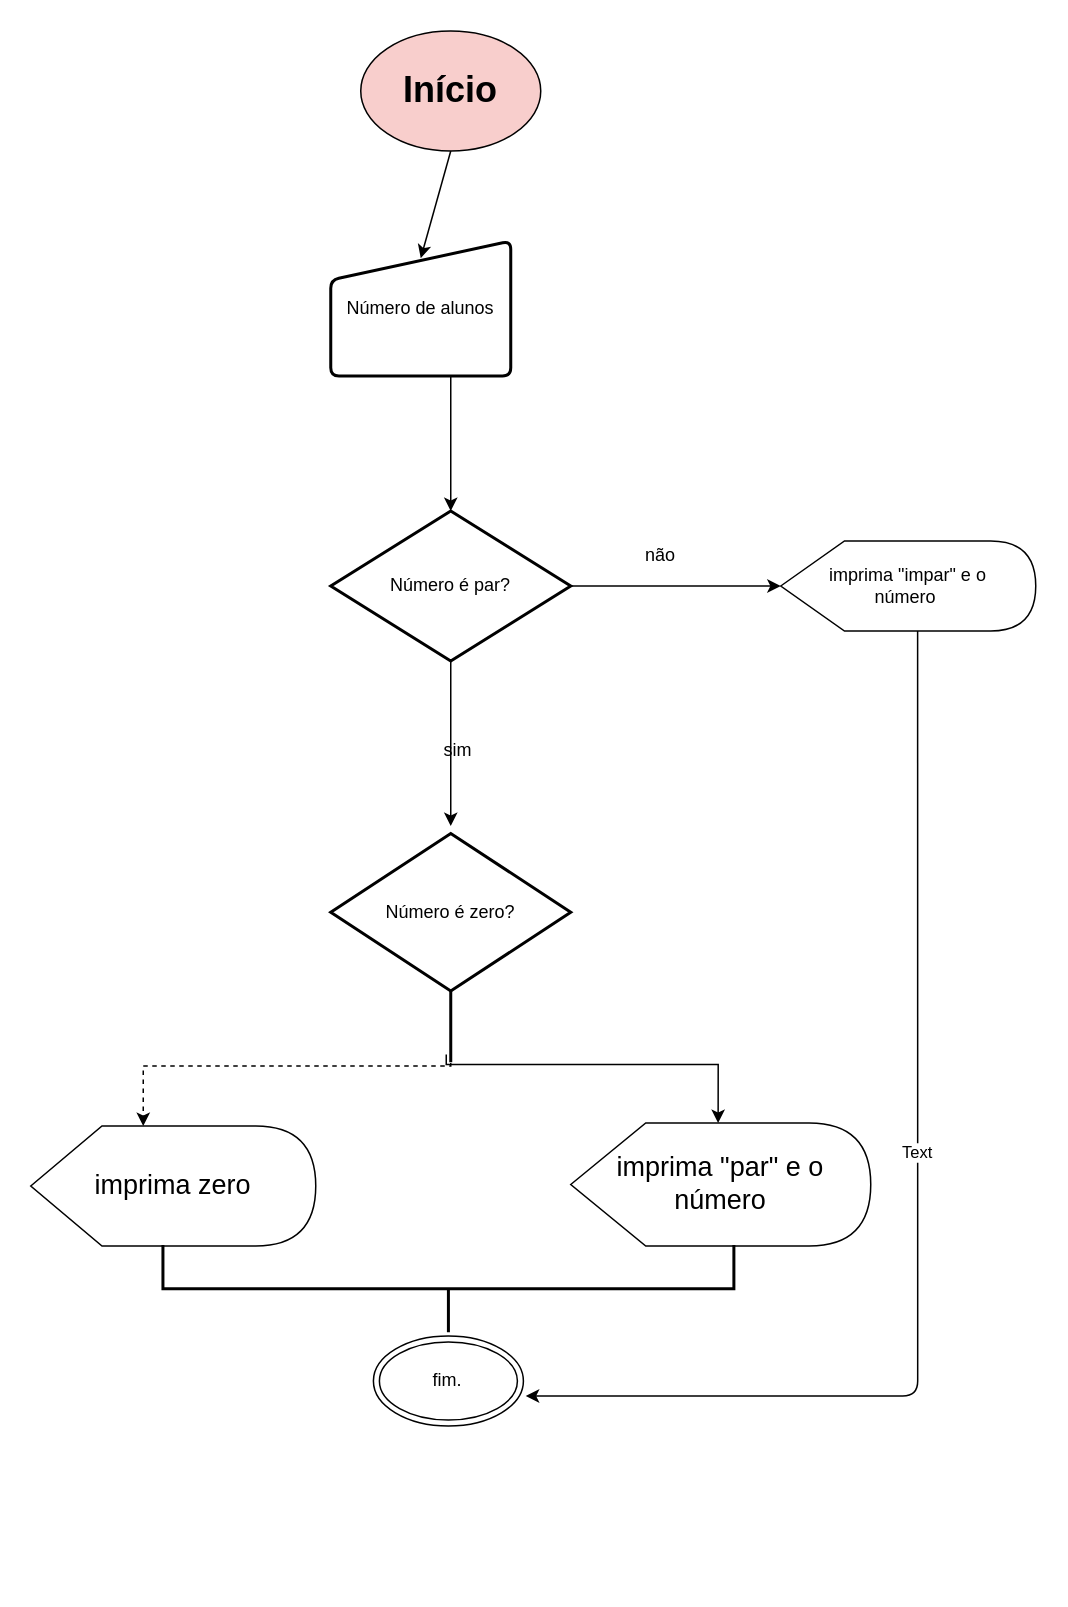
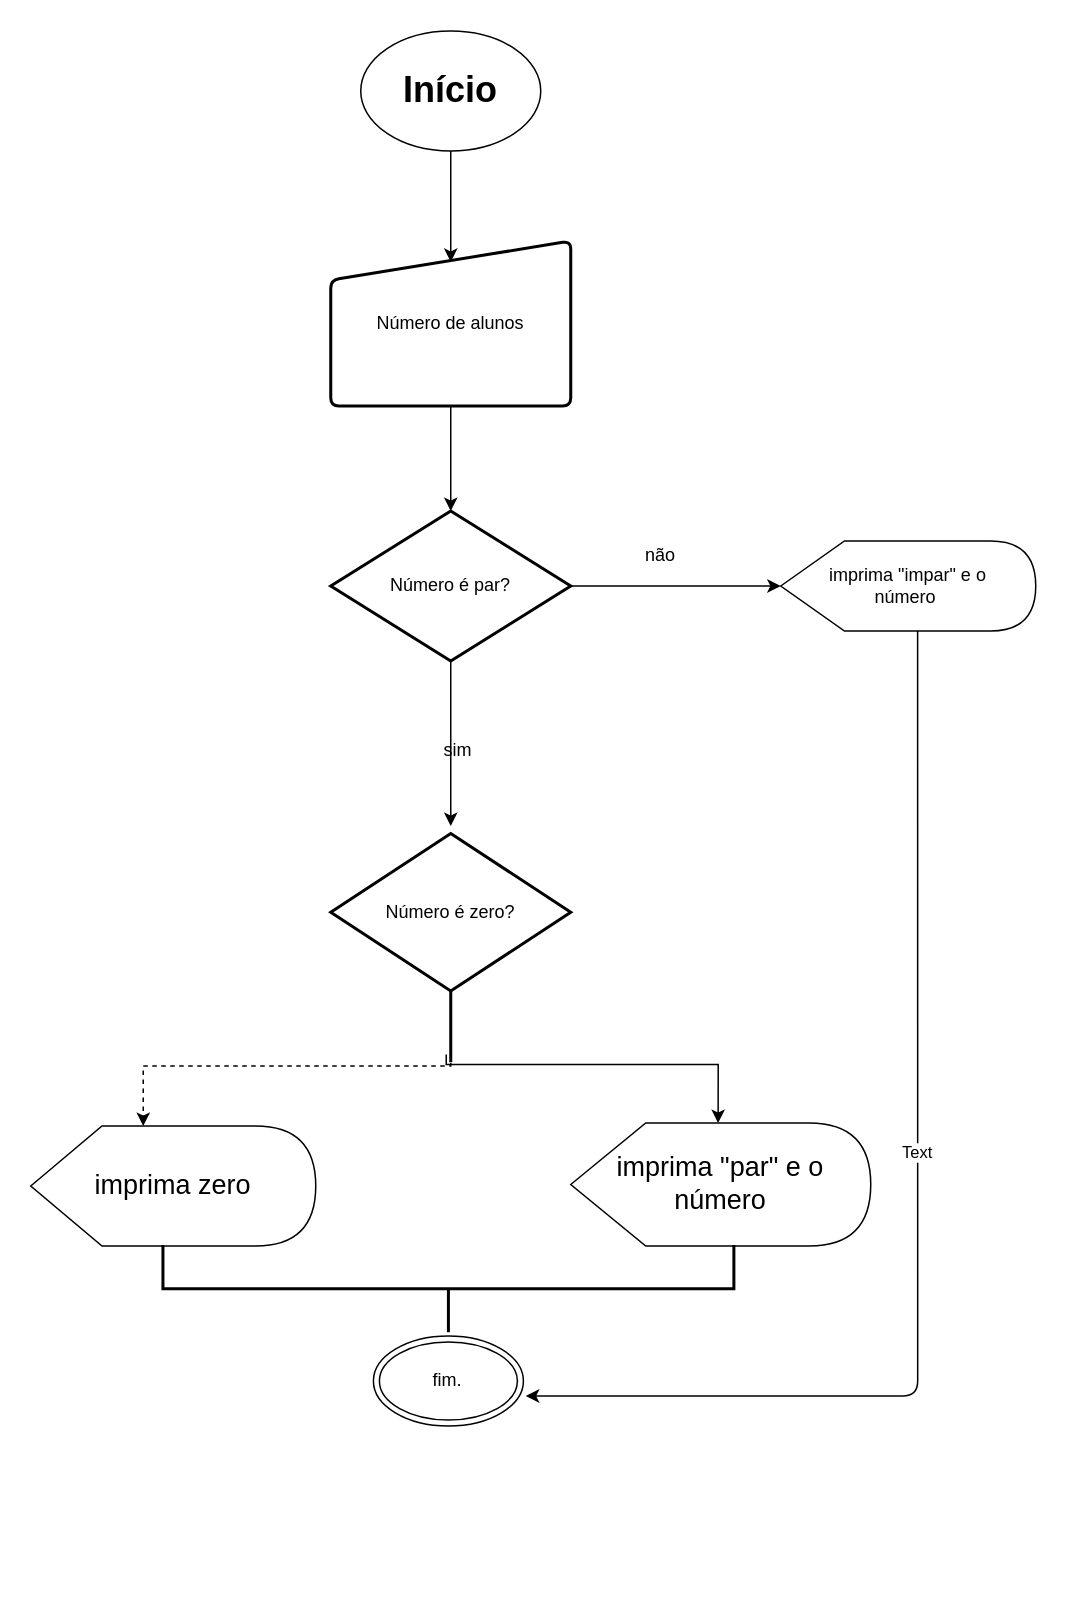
(451, 91) -> (451, 91)
(421, 308) -> (451, 323)
